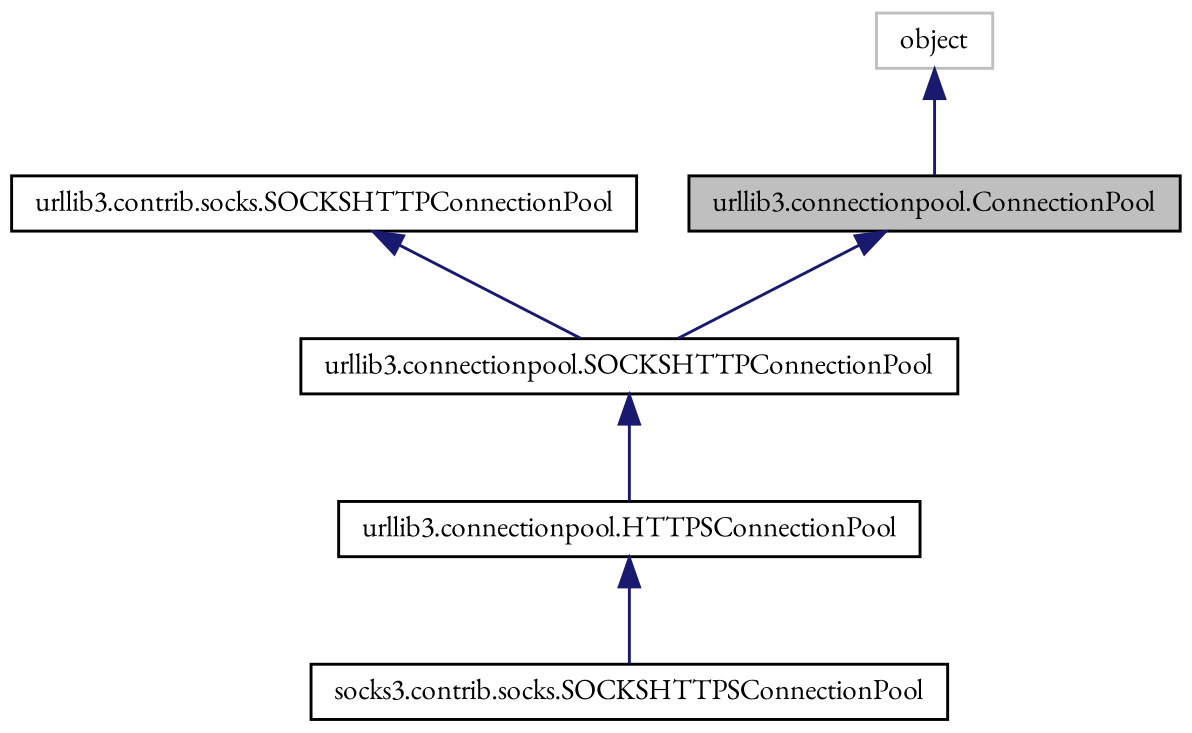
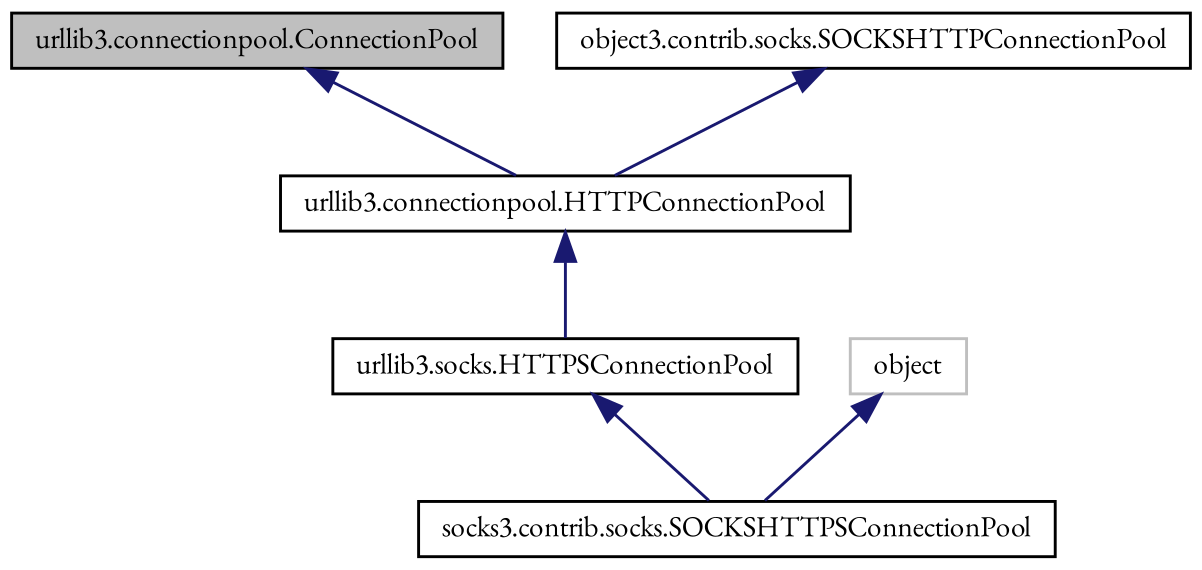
(935, 137) -> (812, 457)
(324, 203) -> (874, 41)
(629, 366) -> (565, 203)
(629, 529) -> (565, 366)
